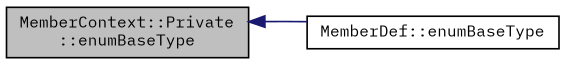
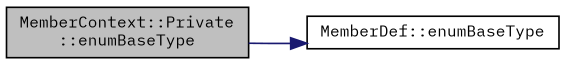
(286, 22) -> (270, 43)
